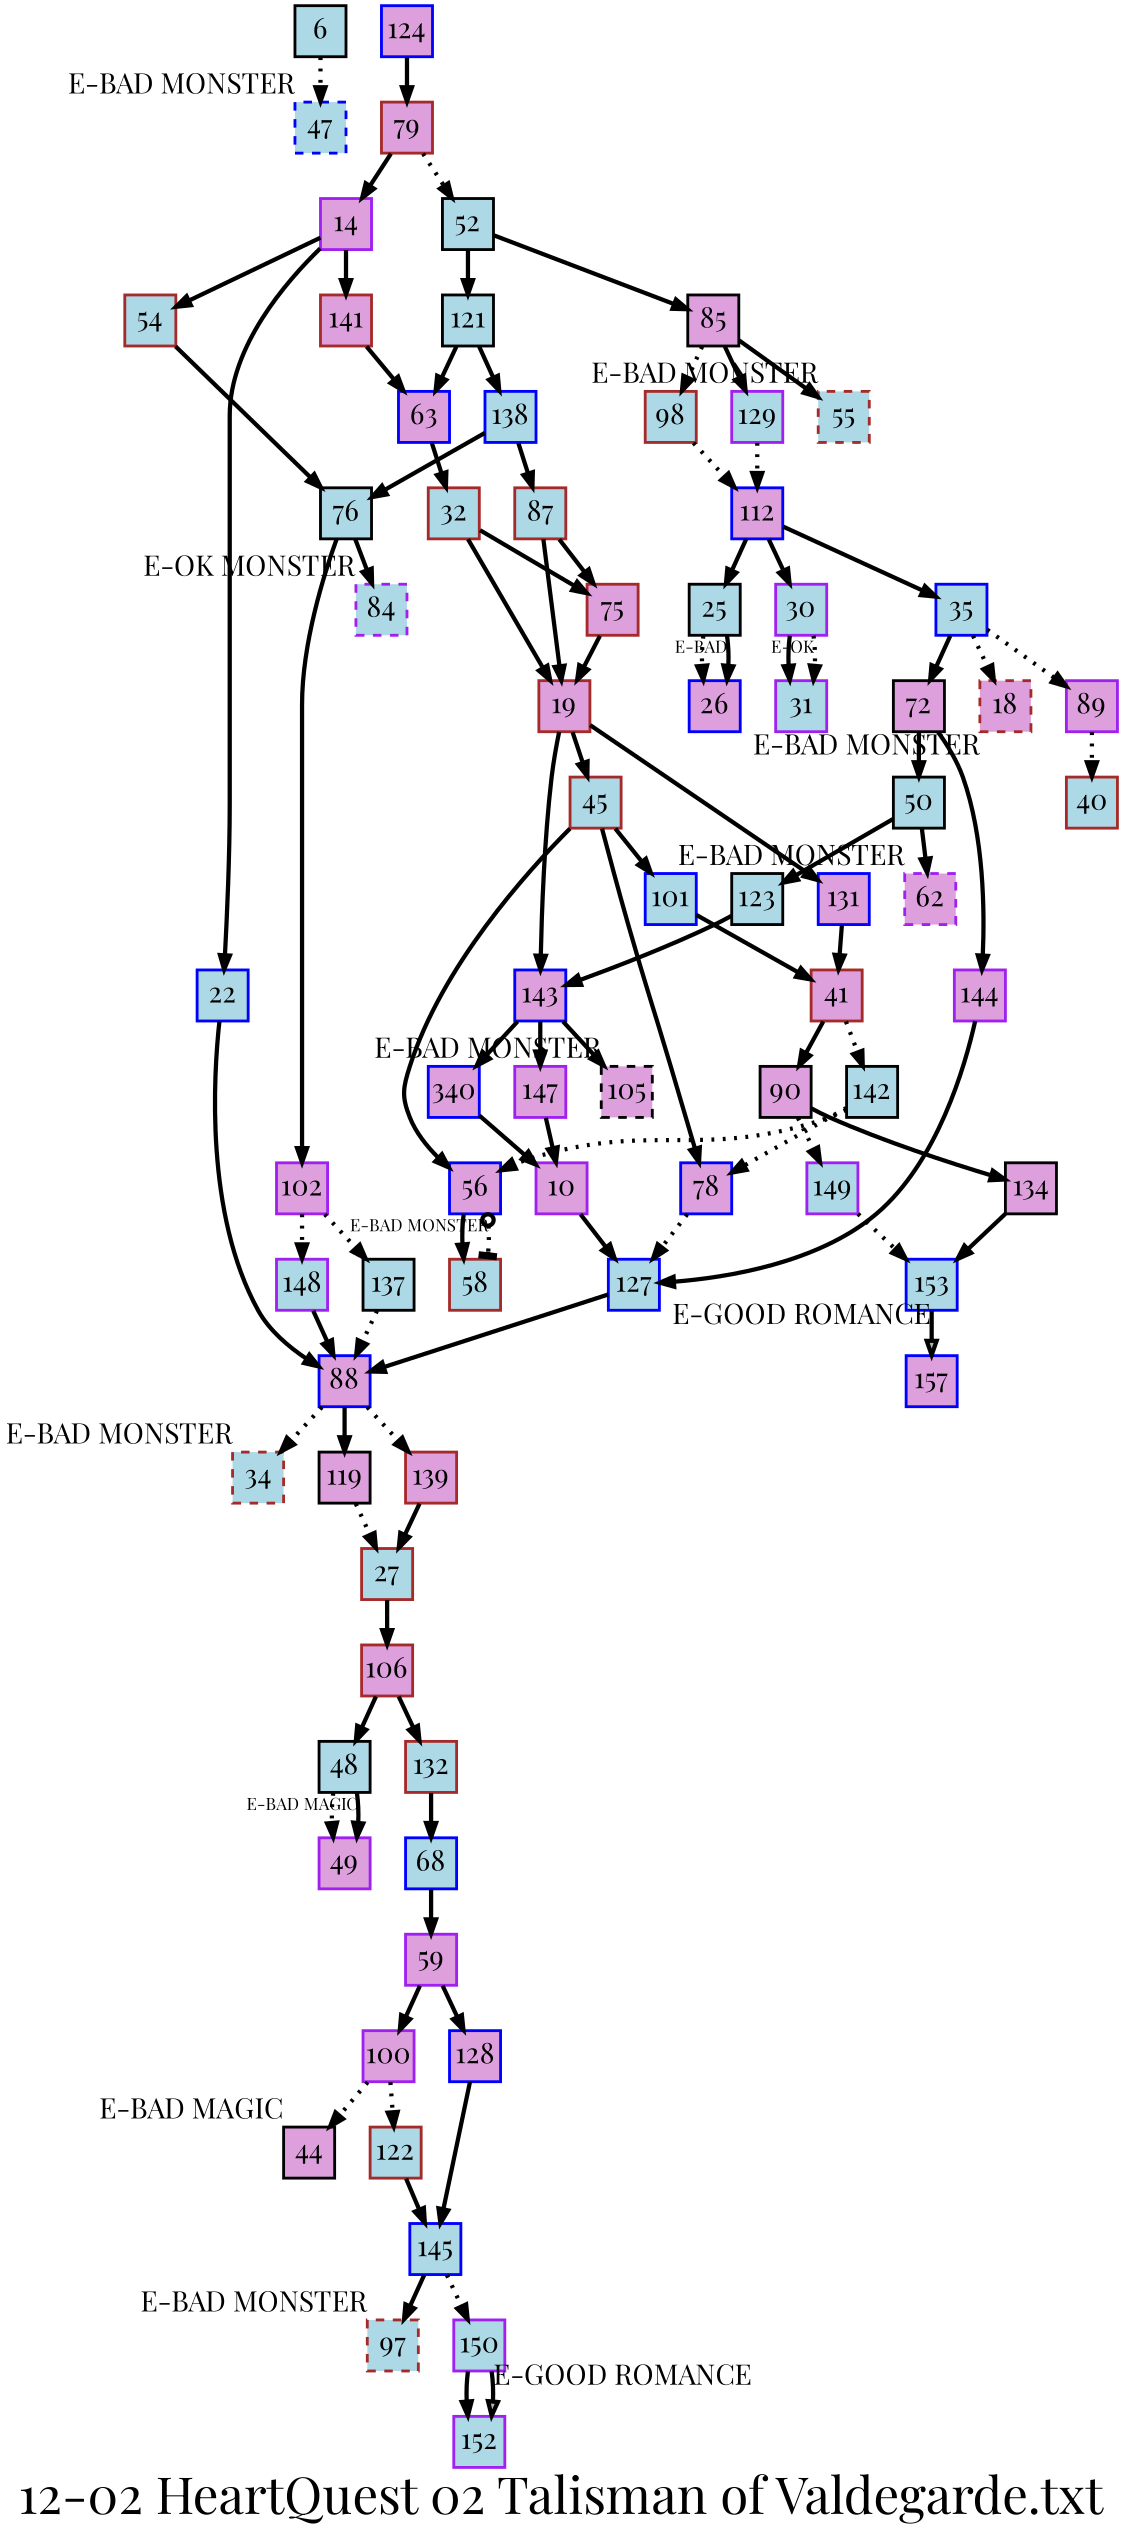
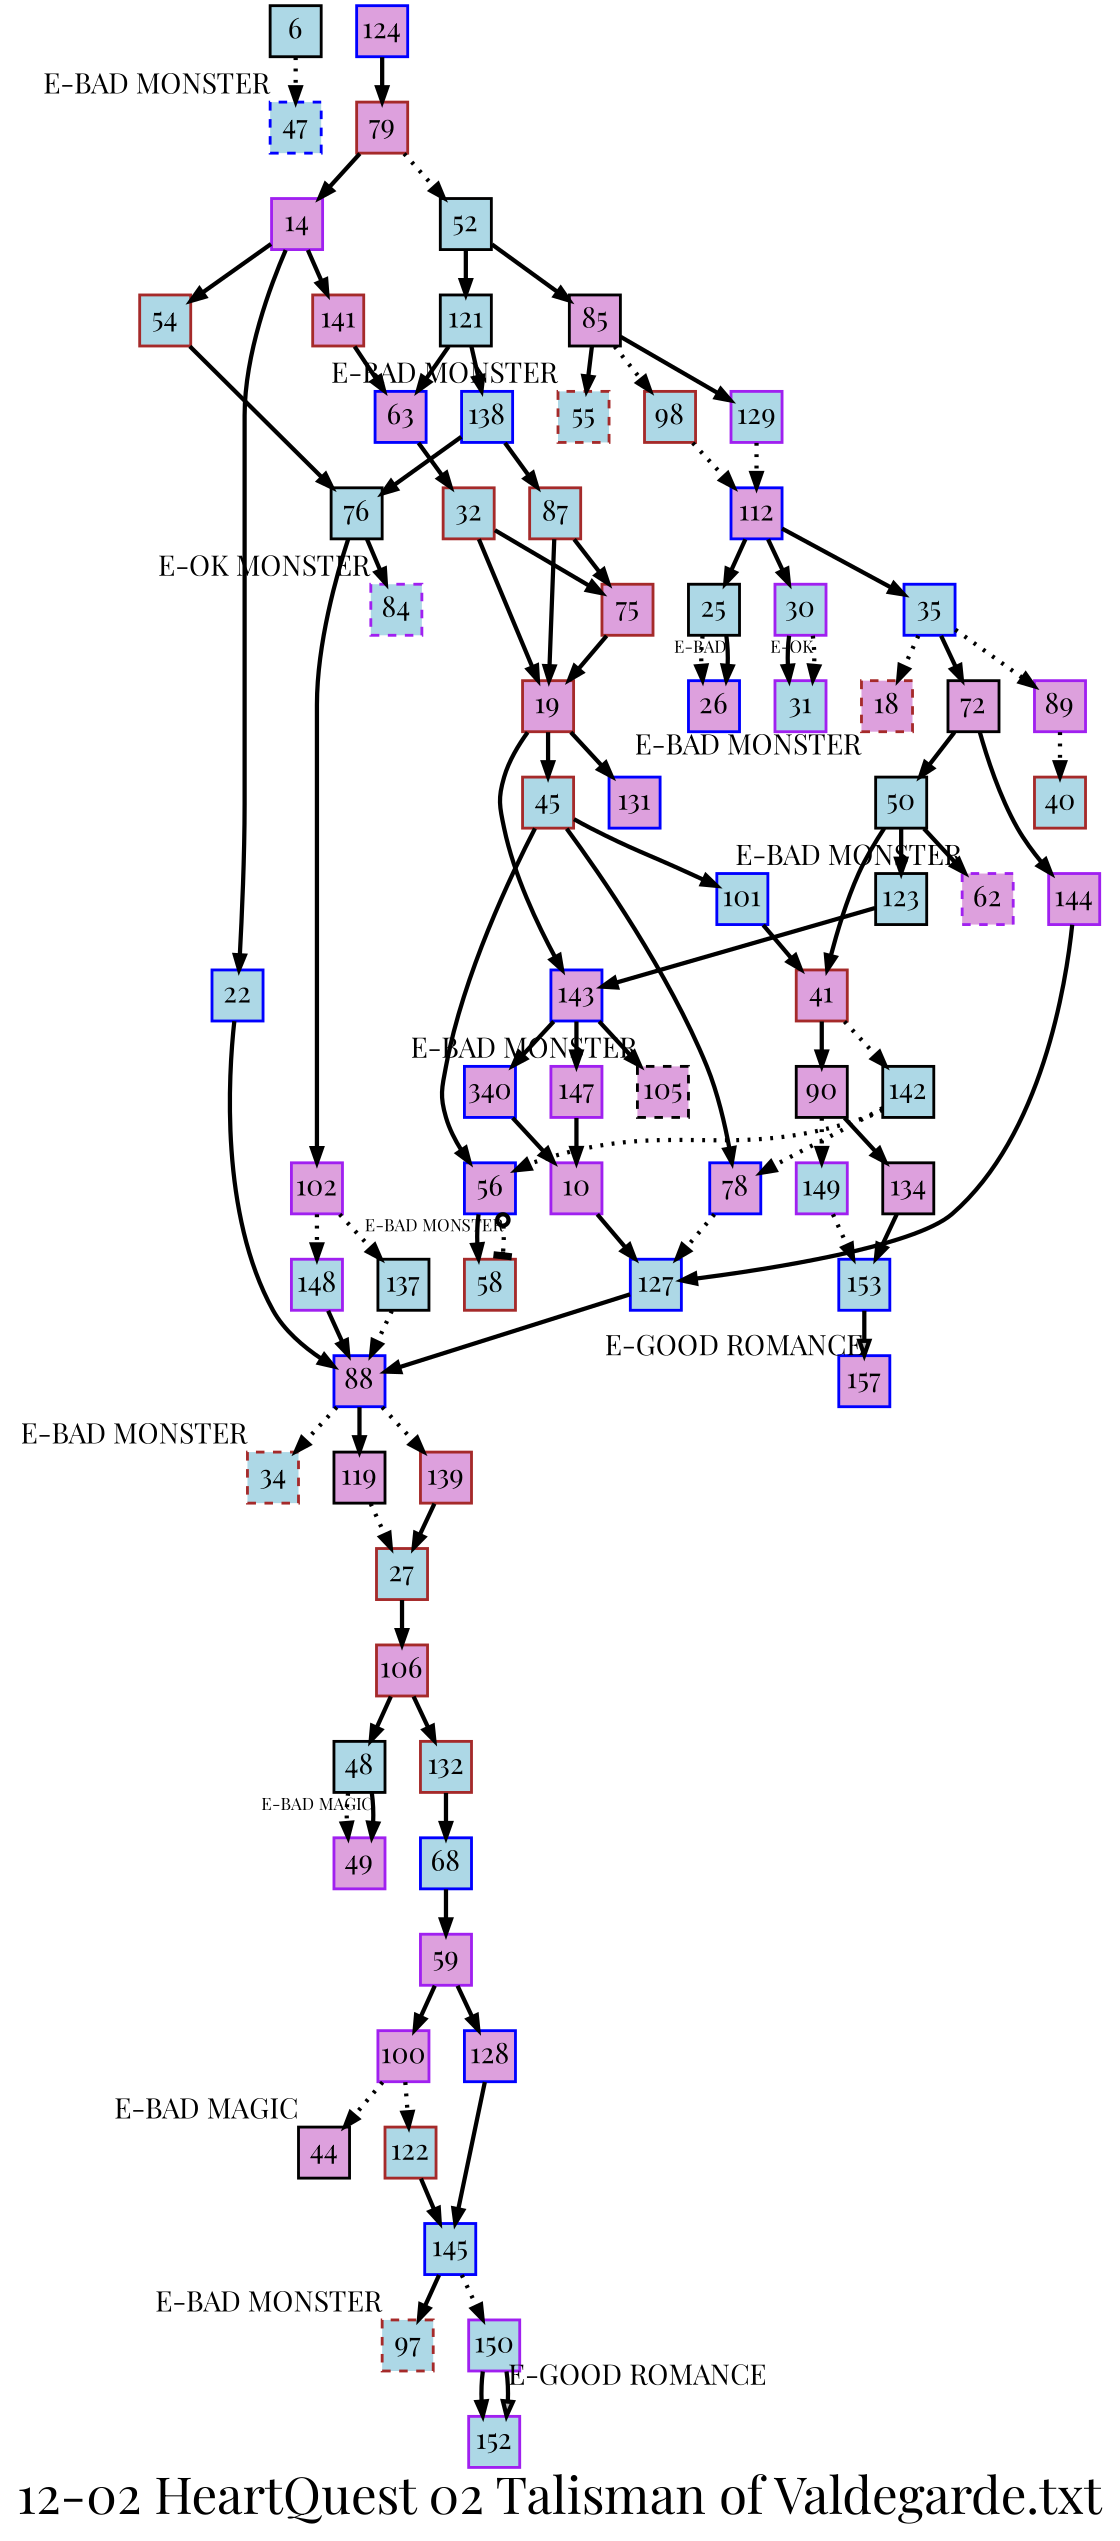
(841, 940) -> (852, 890)
